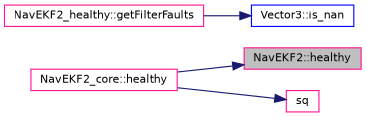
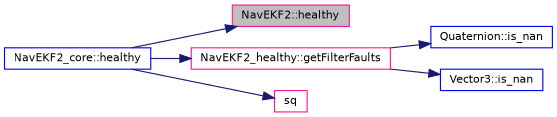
none -> (492, 37)
none -> (165, 58)
(104, 80) -> (78, 58)
